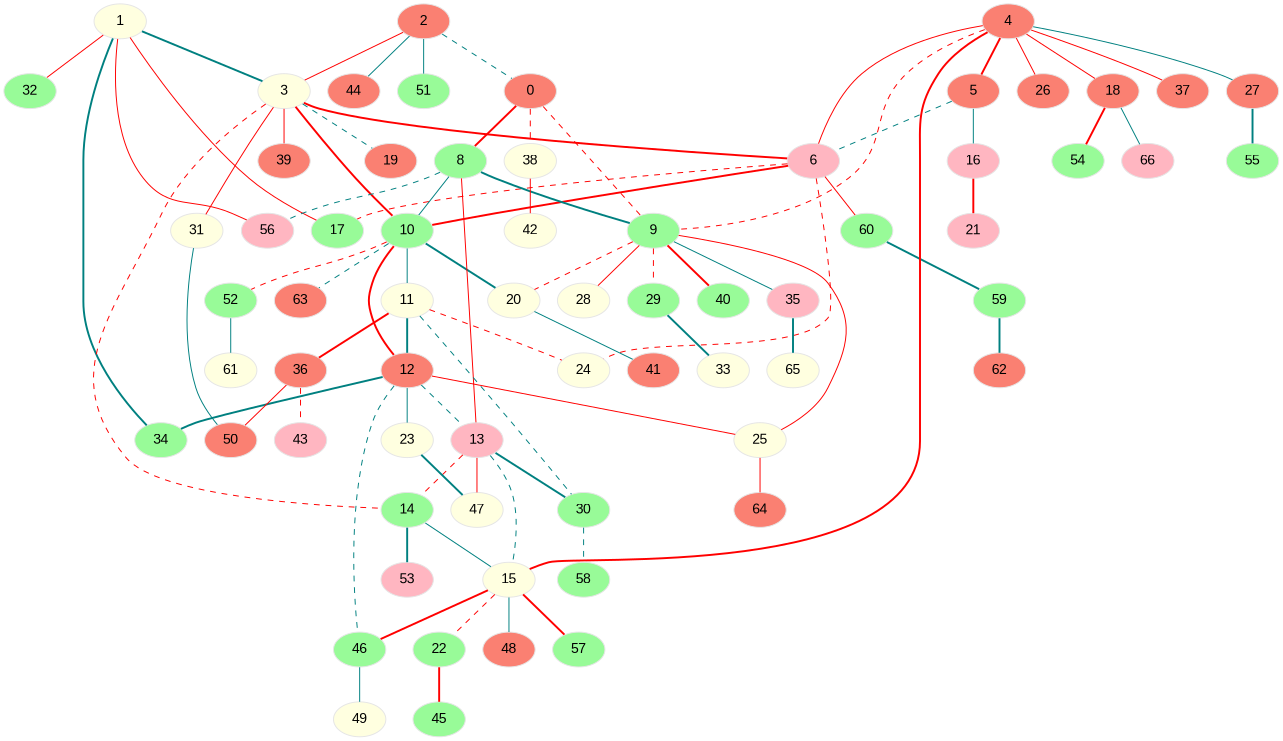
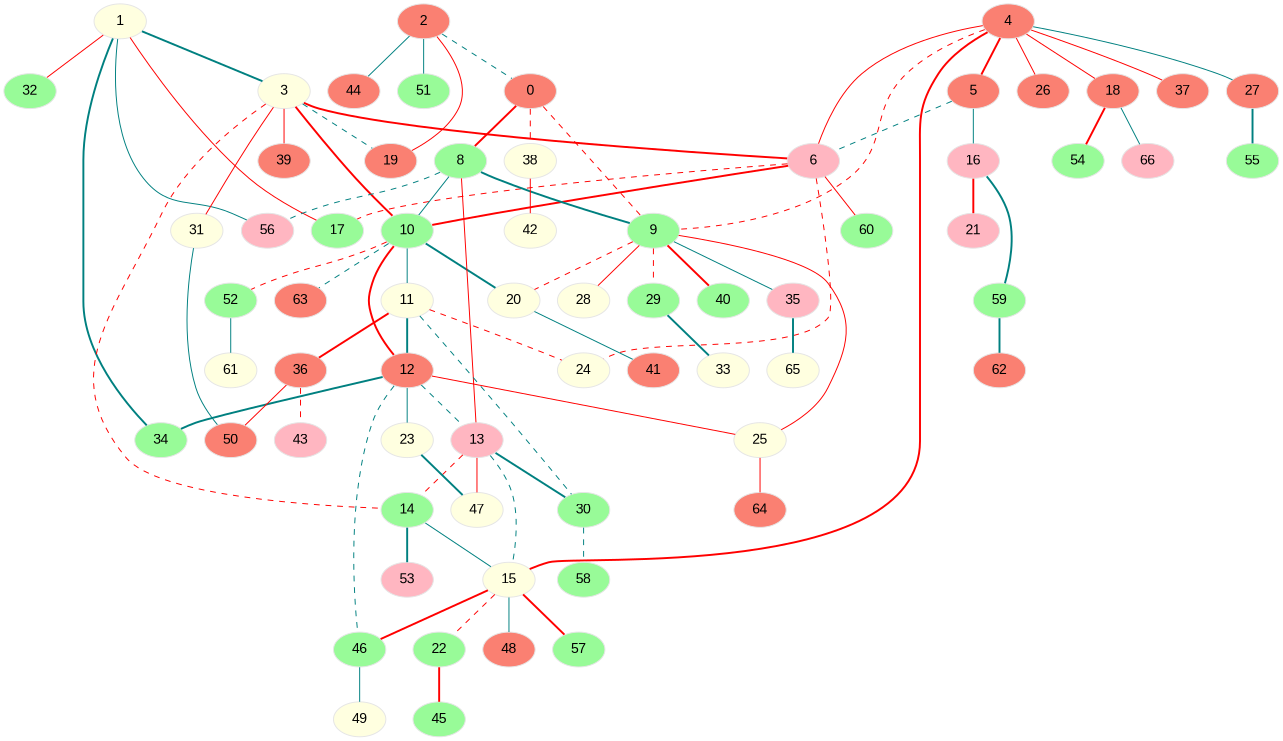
(354, 56) -> (461, 101)
(135, 165) -> (135, 165)
(933, 266) -> (1011, 227)
